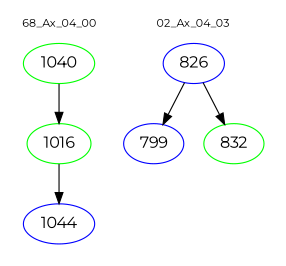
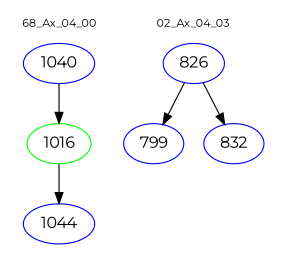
(59, 63) -> (59, 63)
(234, 144) -> (234, 144)
